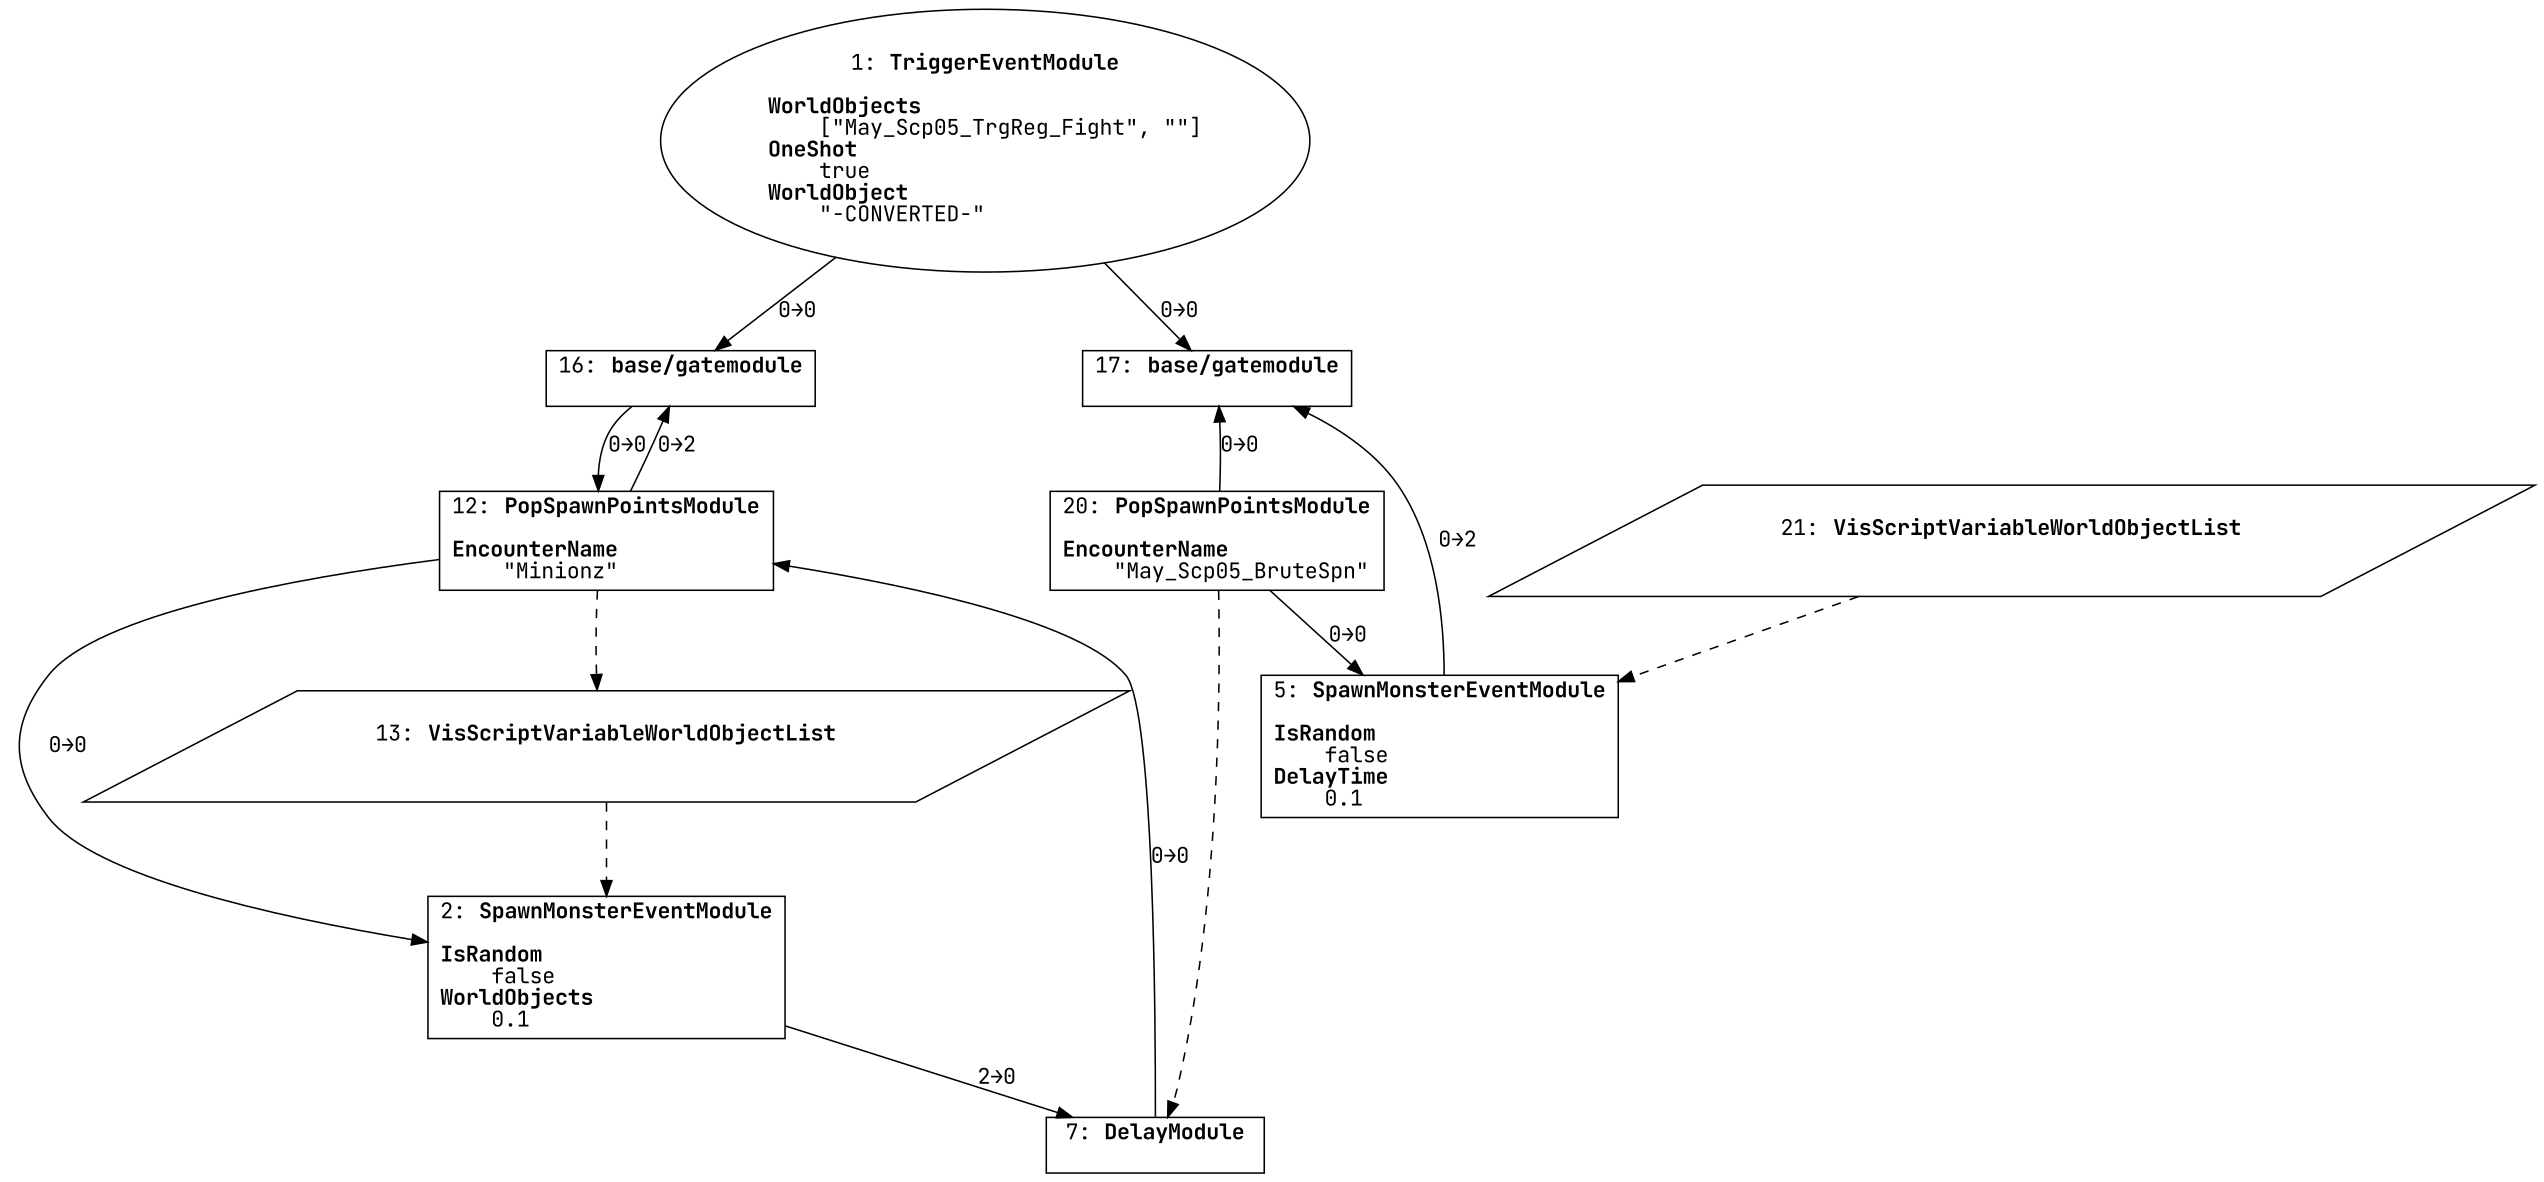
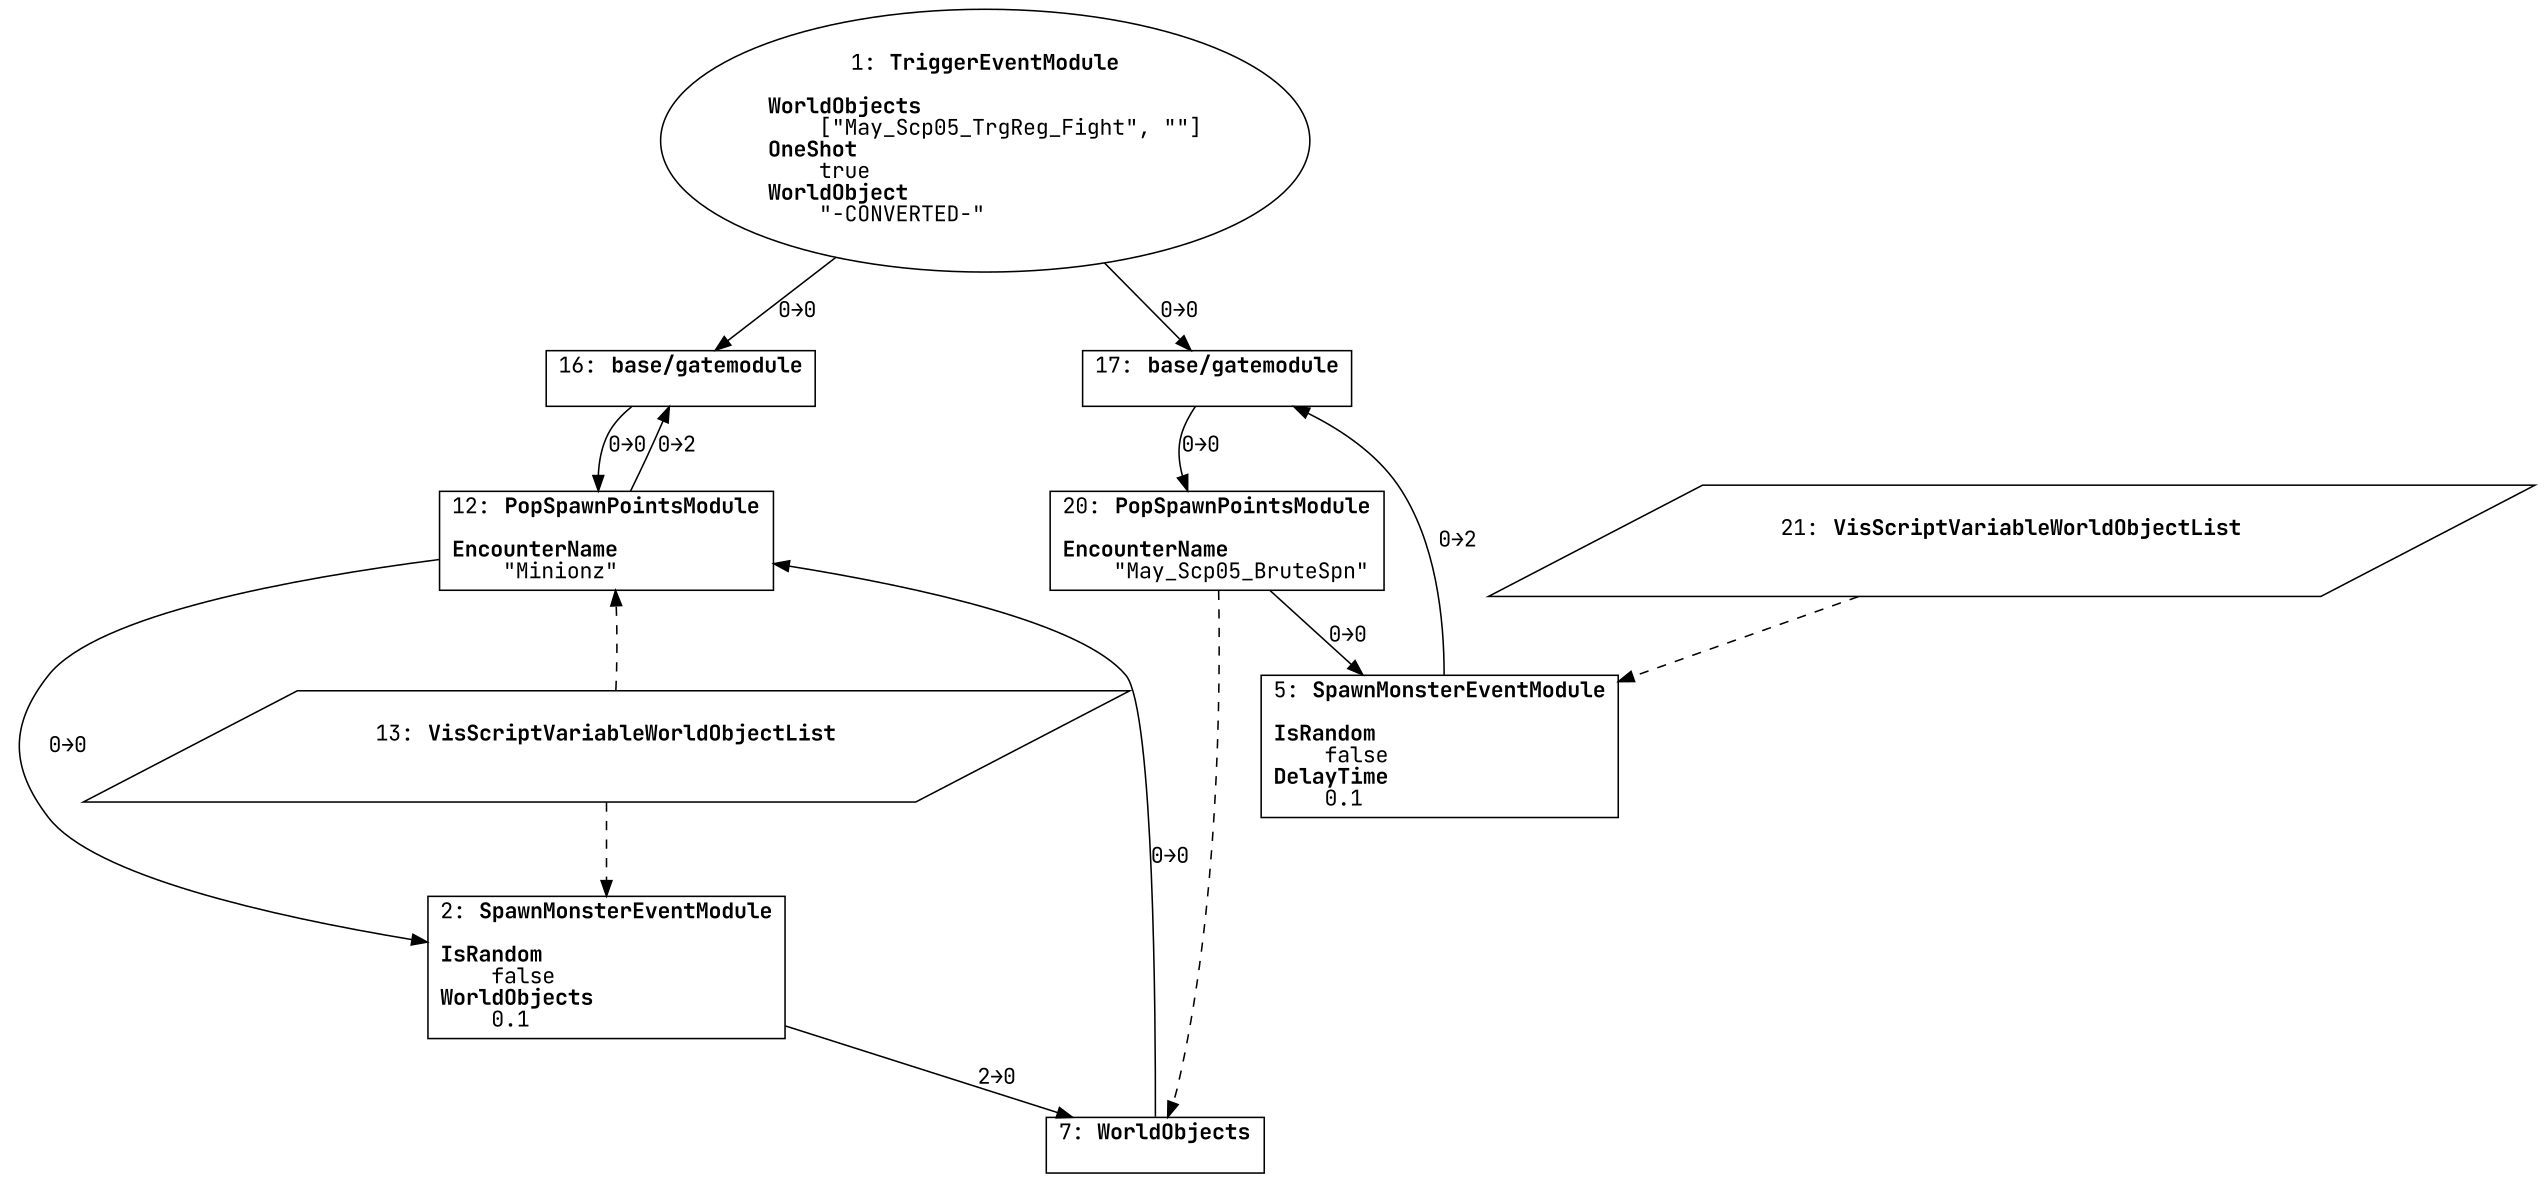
(1220, 457) -> (1180, 440)
(596, 632) -> (617, 648)
(1175, 1133) -> (1175, 1133)
